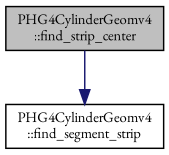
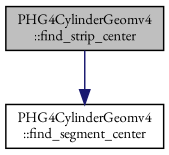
(85, 126) -> (85, 126)
